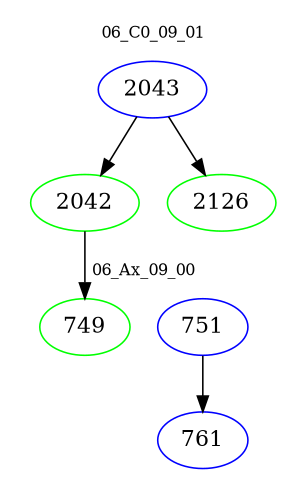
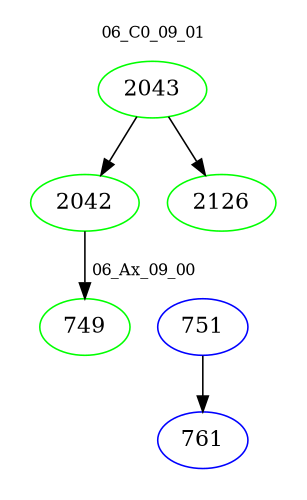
(153, 90) -> (153, 90)
